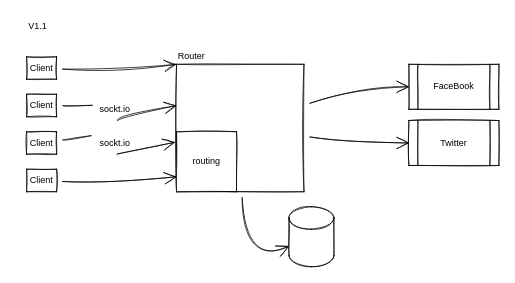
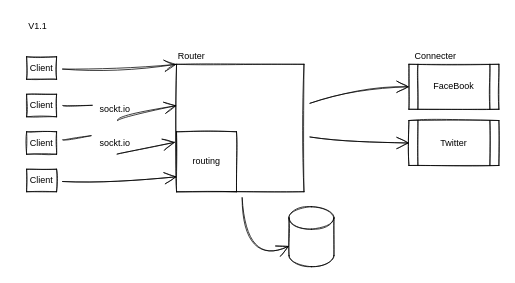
none -> (435, 57)
